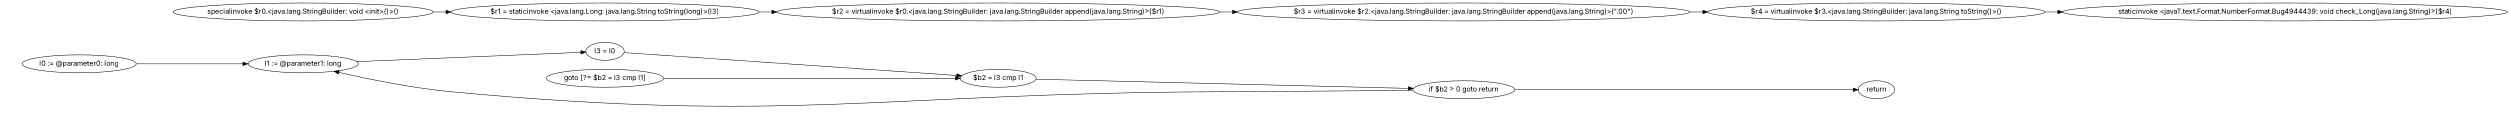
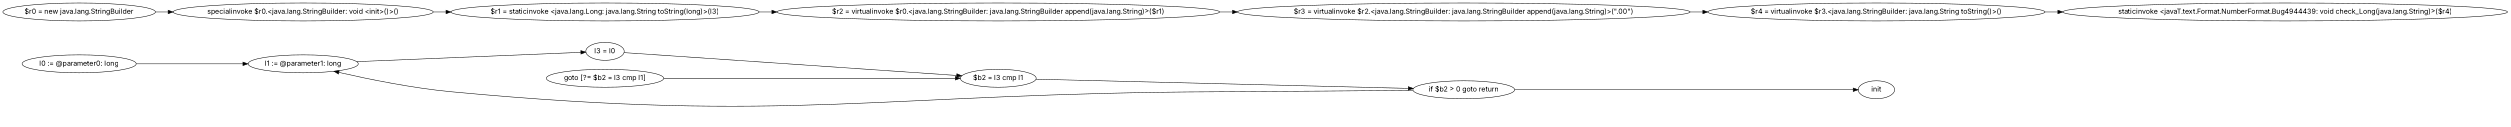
none -> (79, 12)
(1876, 90) -> (1876, 90)
